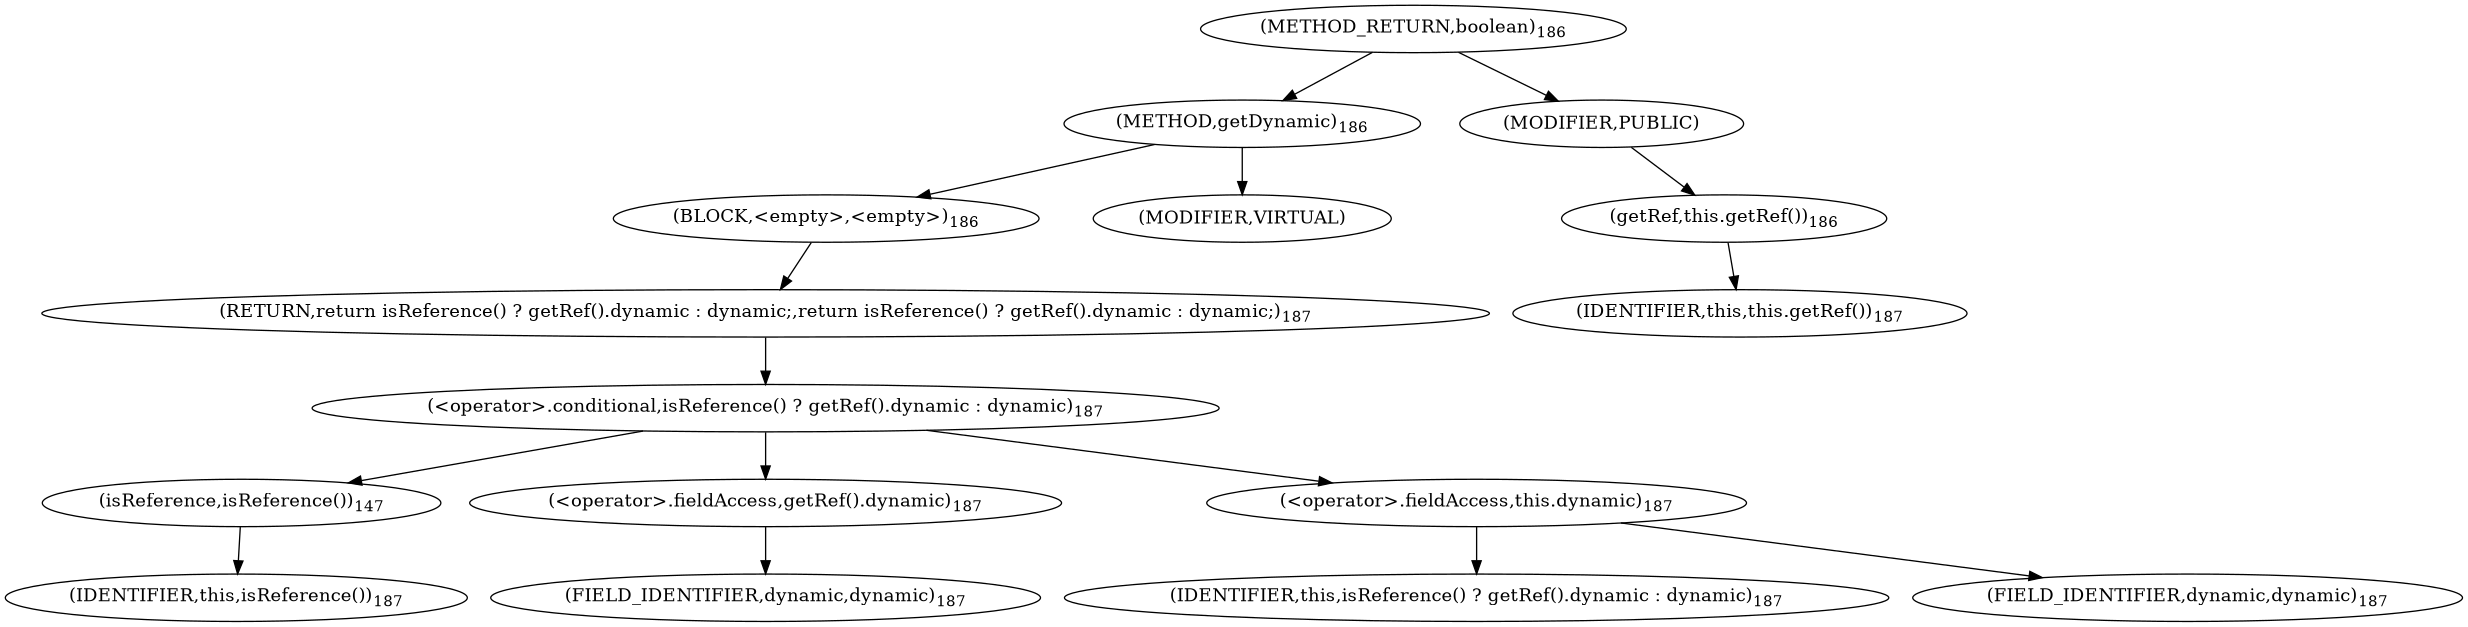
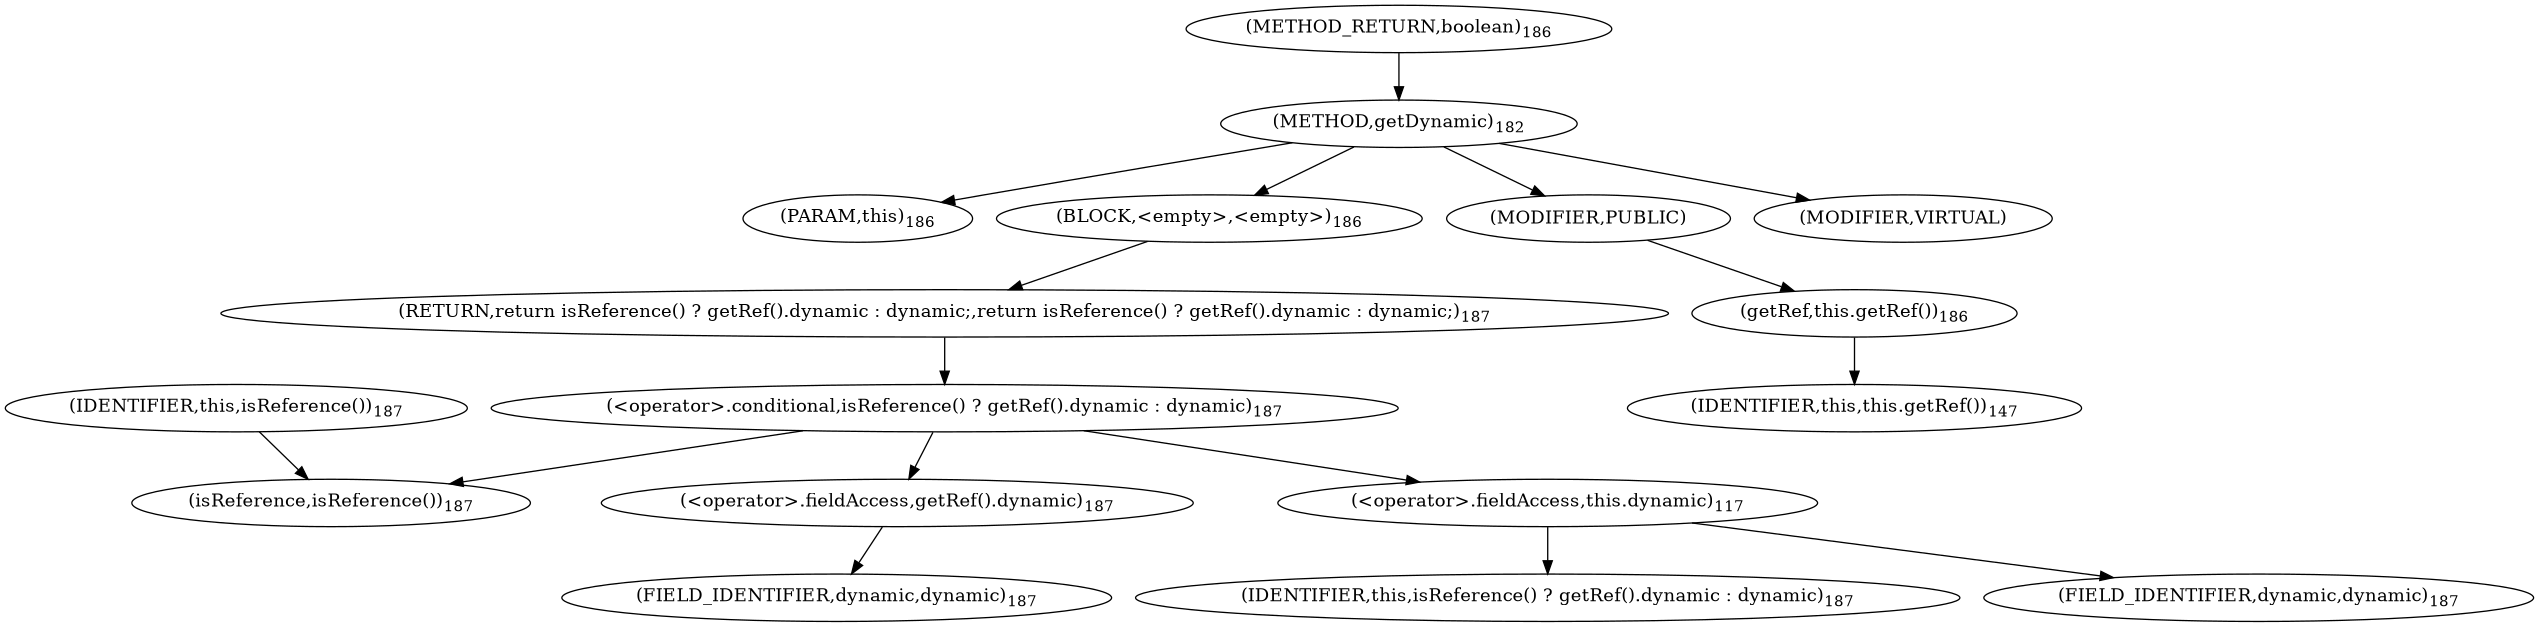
(1502, 74) -> (1488, 168)
(1354, 122) -> (1510, 122)
none -> (858, 219)
(1889, 311) -> (2003, 406)
(369, 501) -> (459, 501)
(1658, 501) -> (1729, 501)
(239, 544) -> (279, 451)
